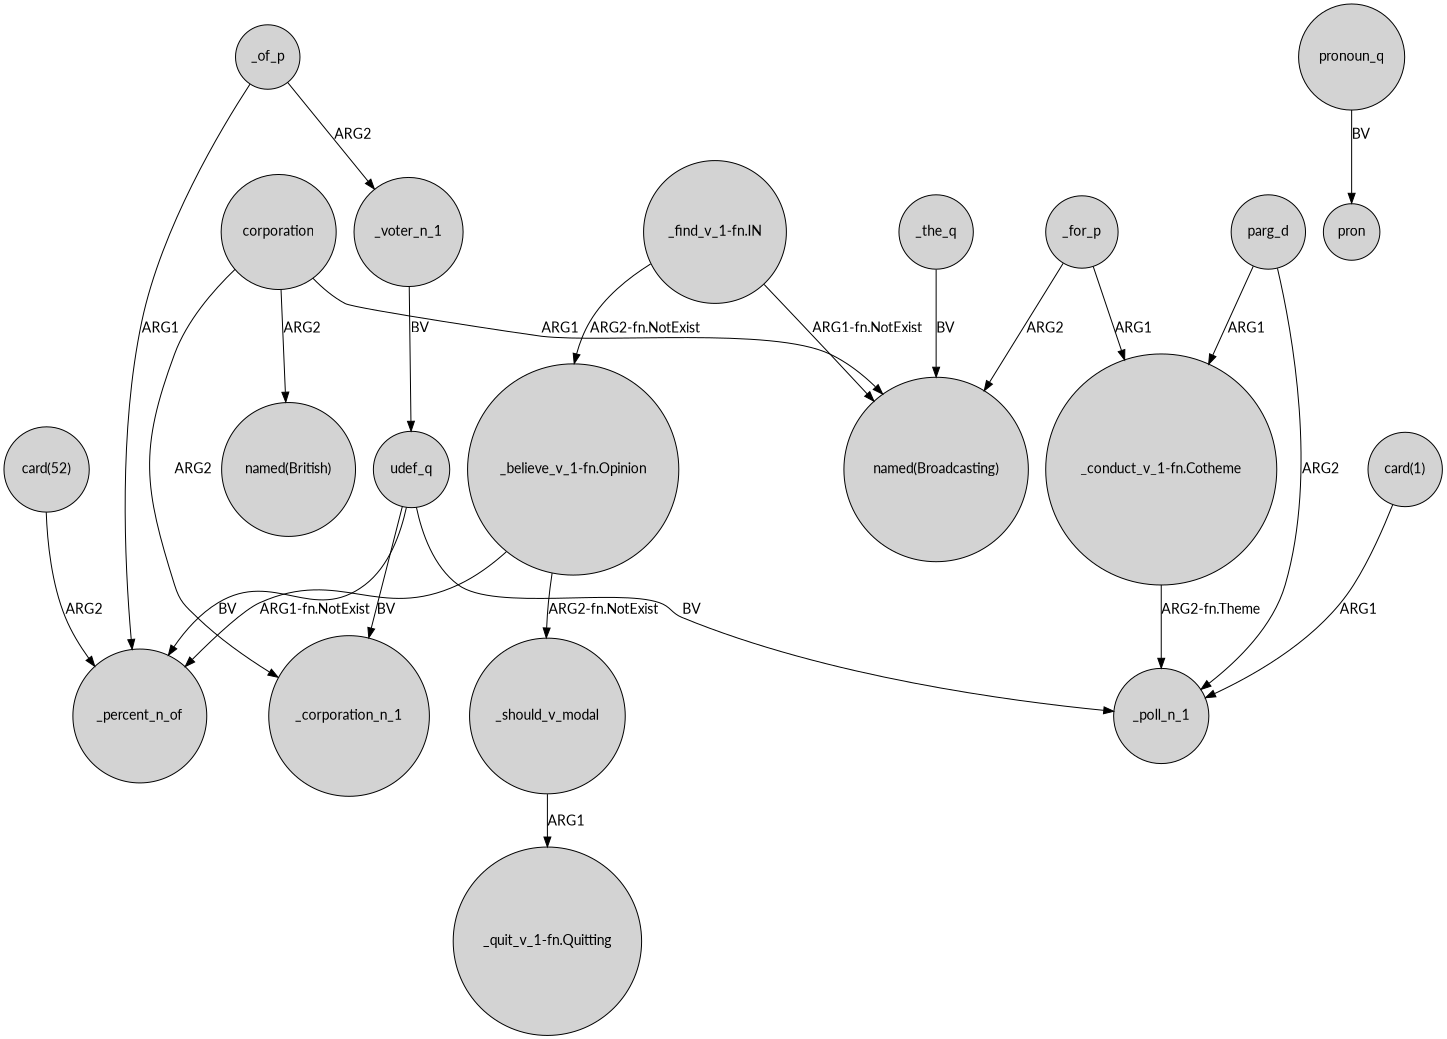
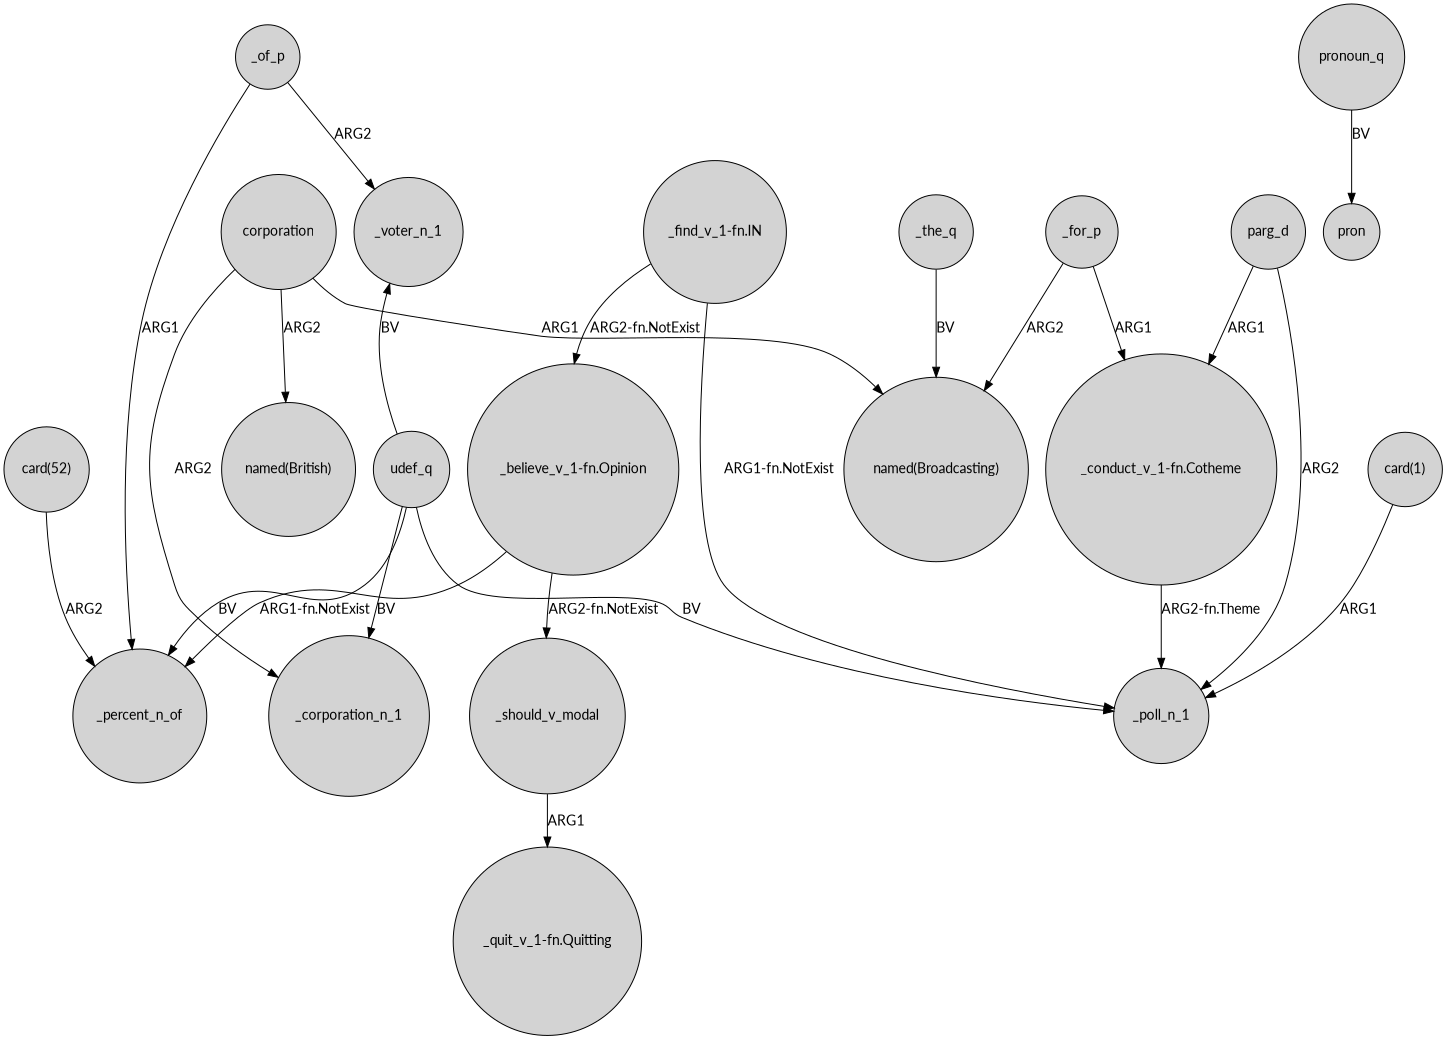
(816, 339) -> (772, 619)
(410, 354) -> (380, 364)
